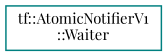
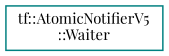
(84, 28) -> (84, 28)
